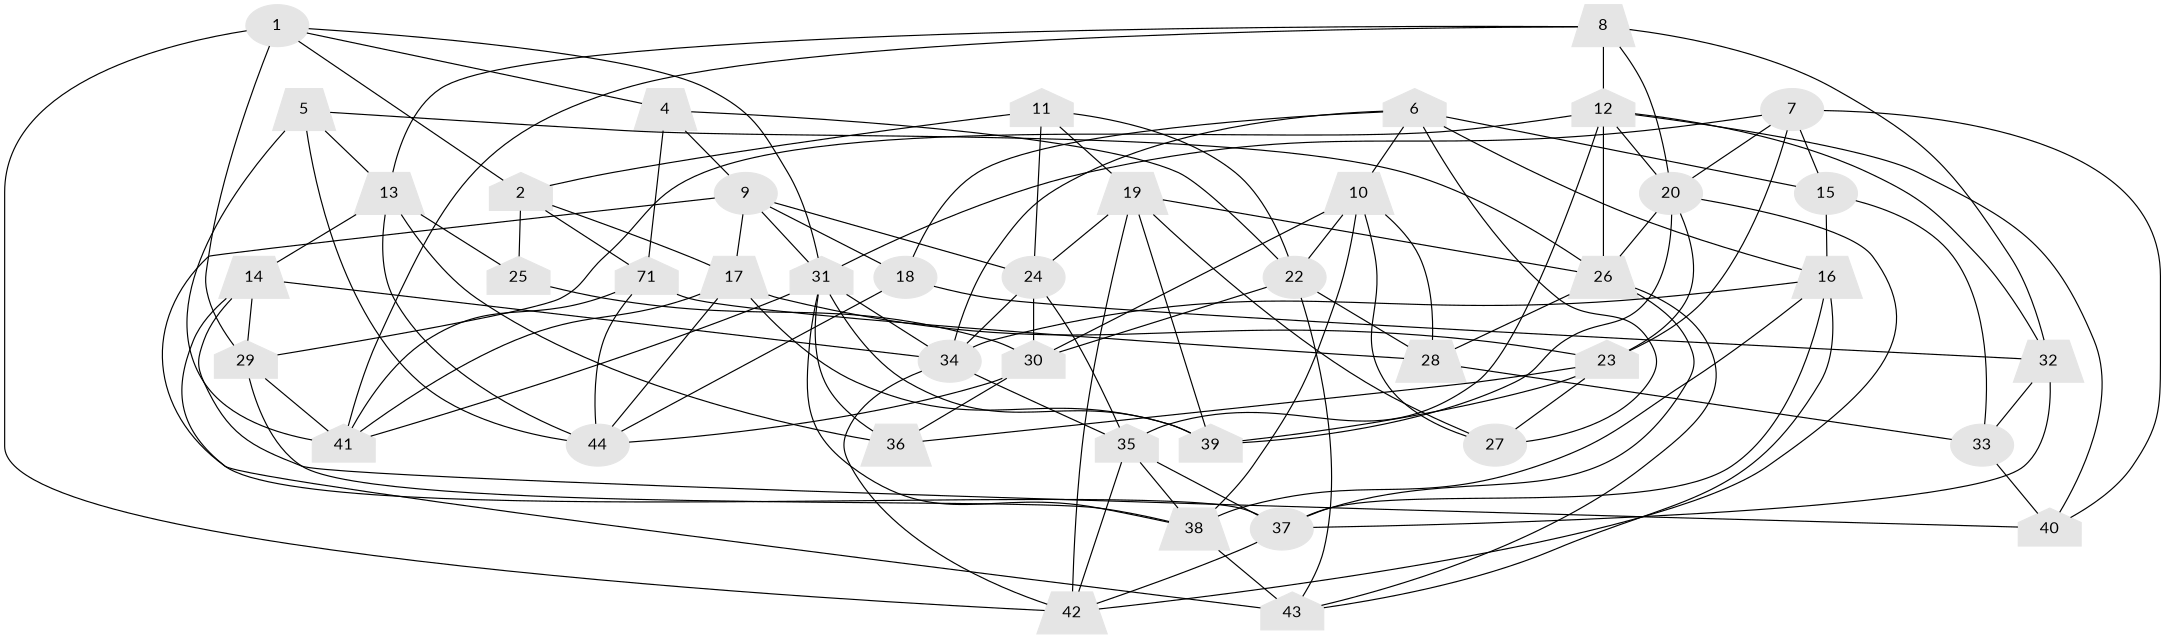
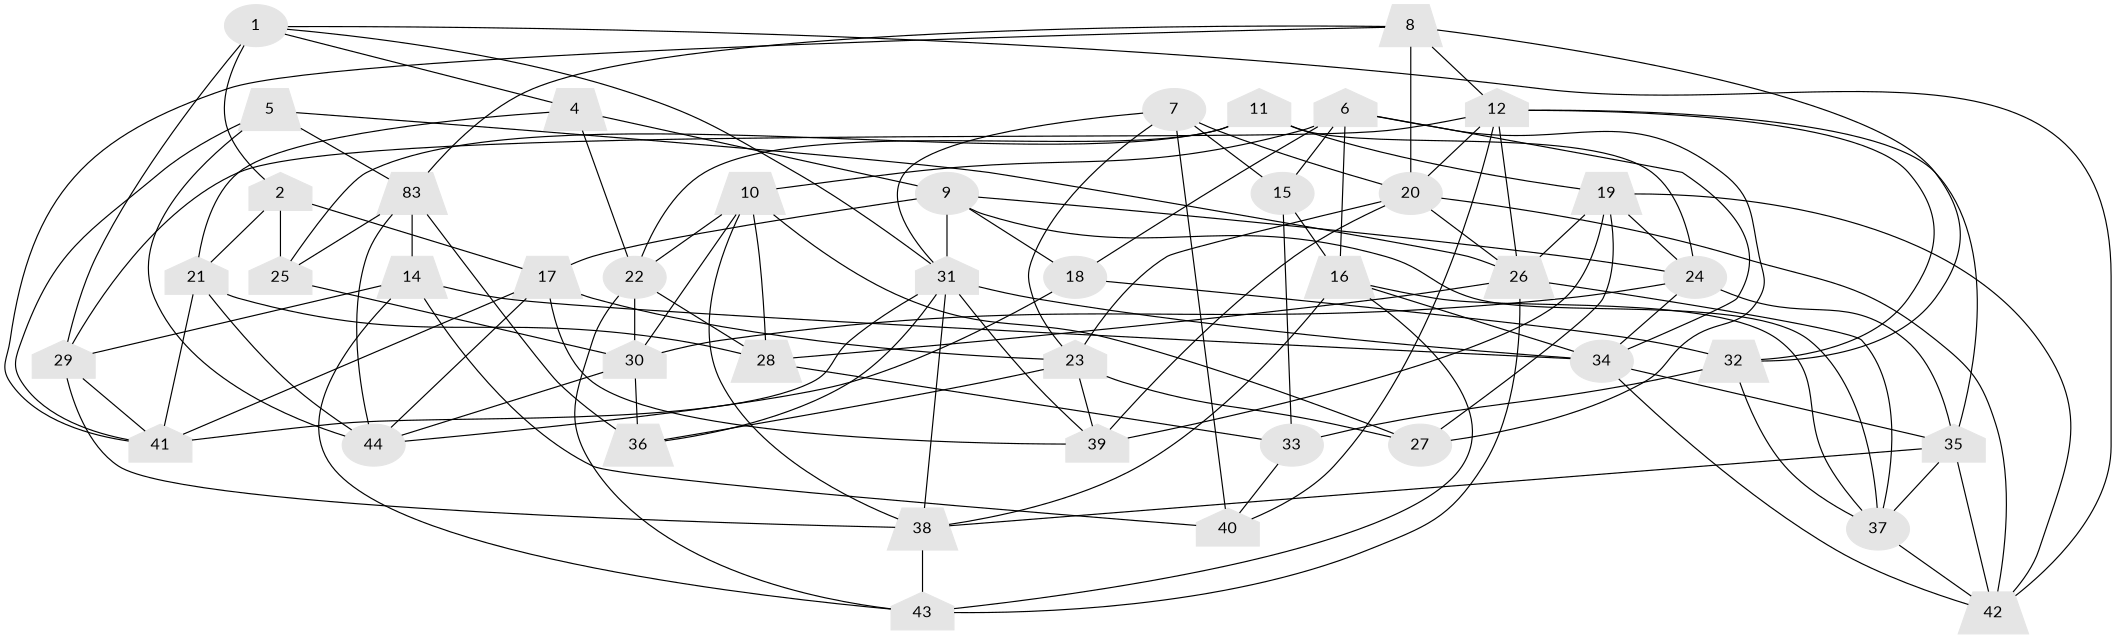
(791, 144) -> (737, 136)
(389, 193) -> (412, 193)
(647, 277) -> (197, 277)
